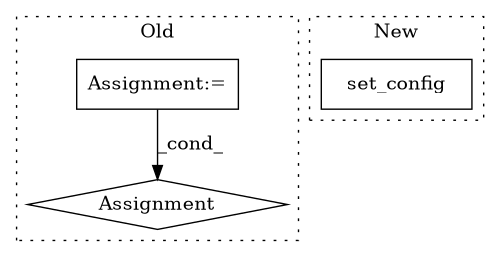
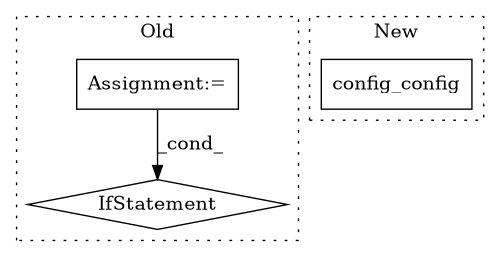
(397, 84) -> (397, 84)
(158, 205) -> (158, 205)
